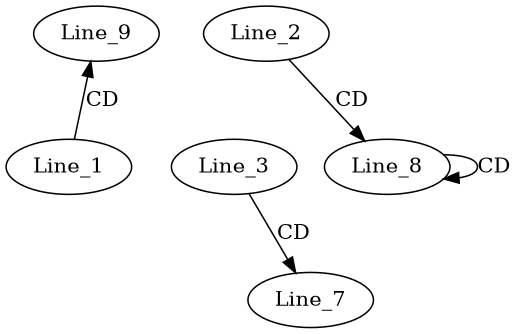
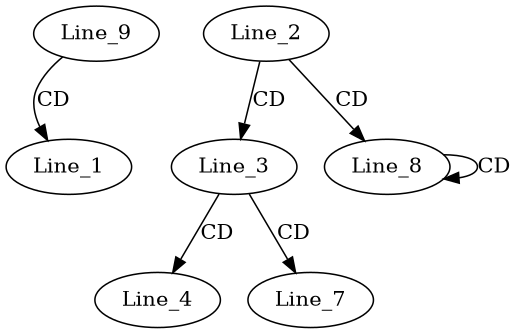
none -> (252, 93)
(81, 108) -> (37, 88)
none -> (158, 300)
